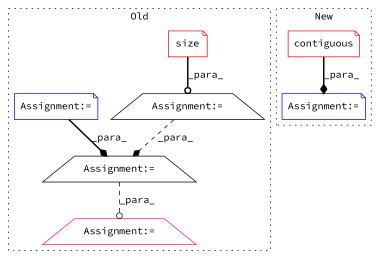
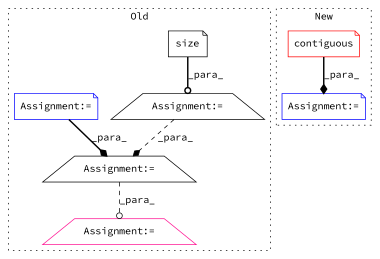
(188, 44) -> (188, 44)
